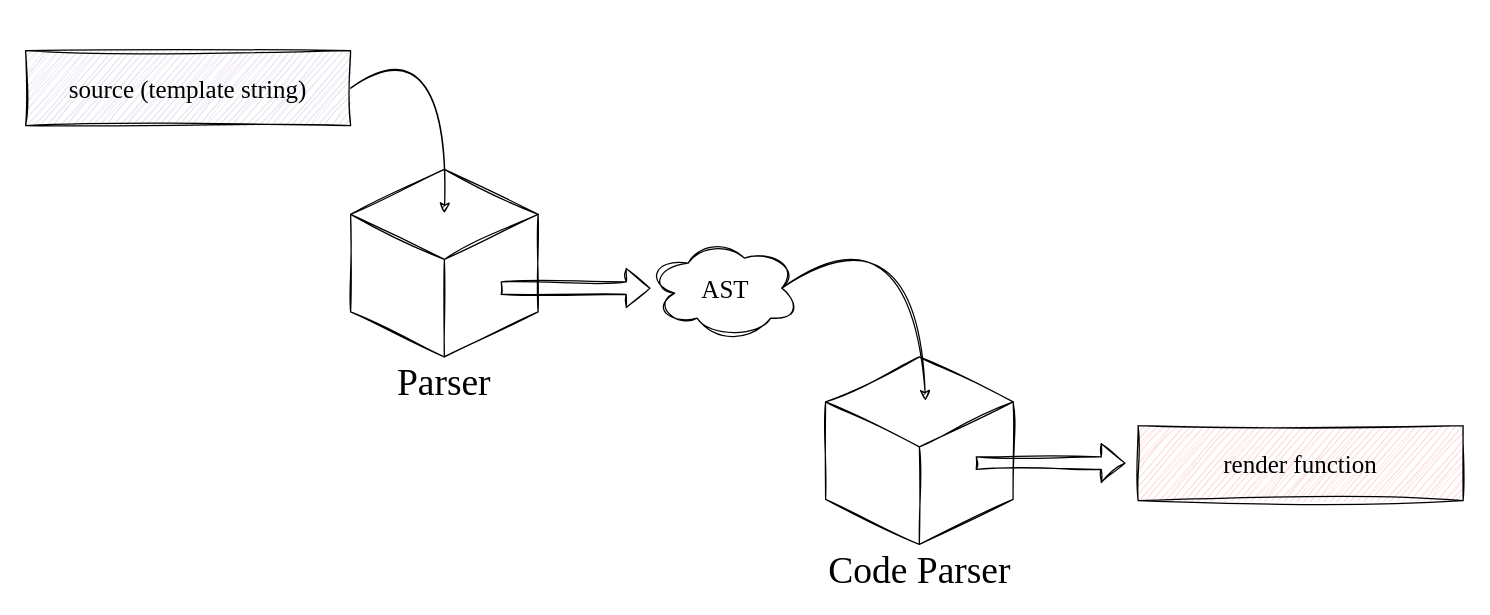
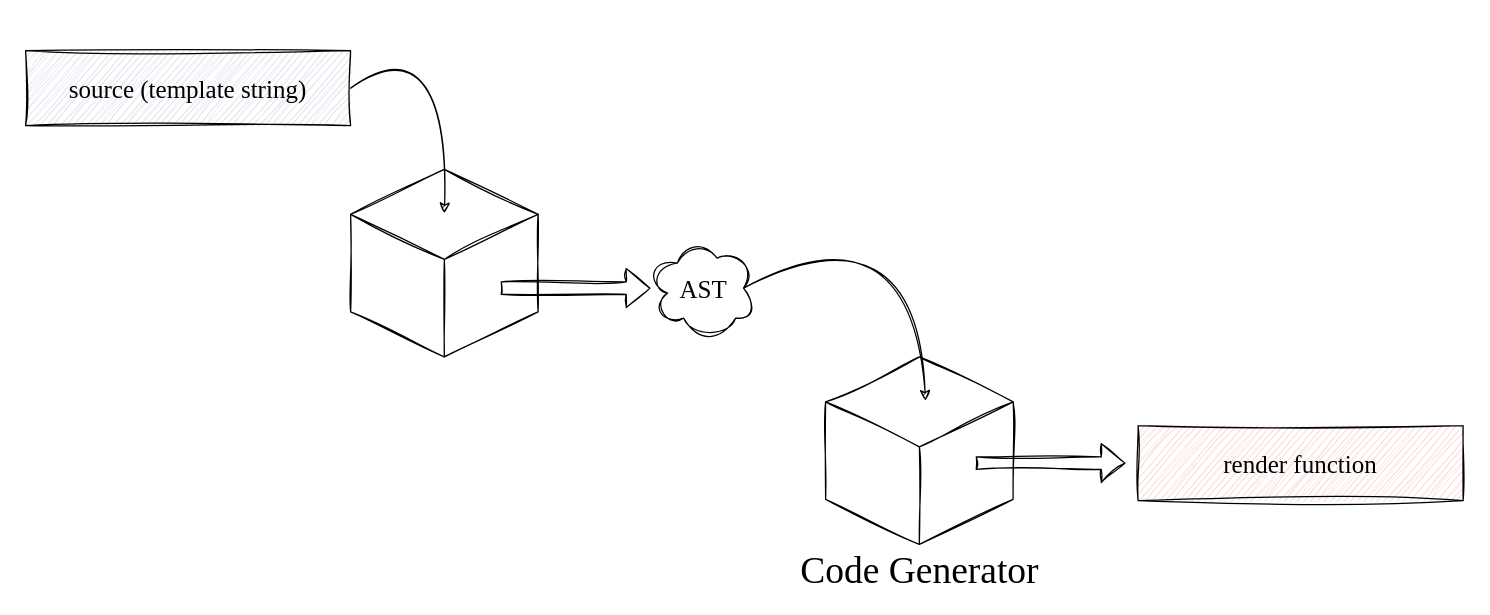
(726, 288) -> (704, 288)
(444, 382) -> none
(920, 569) -> (920, 569)
